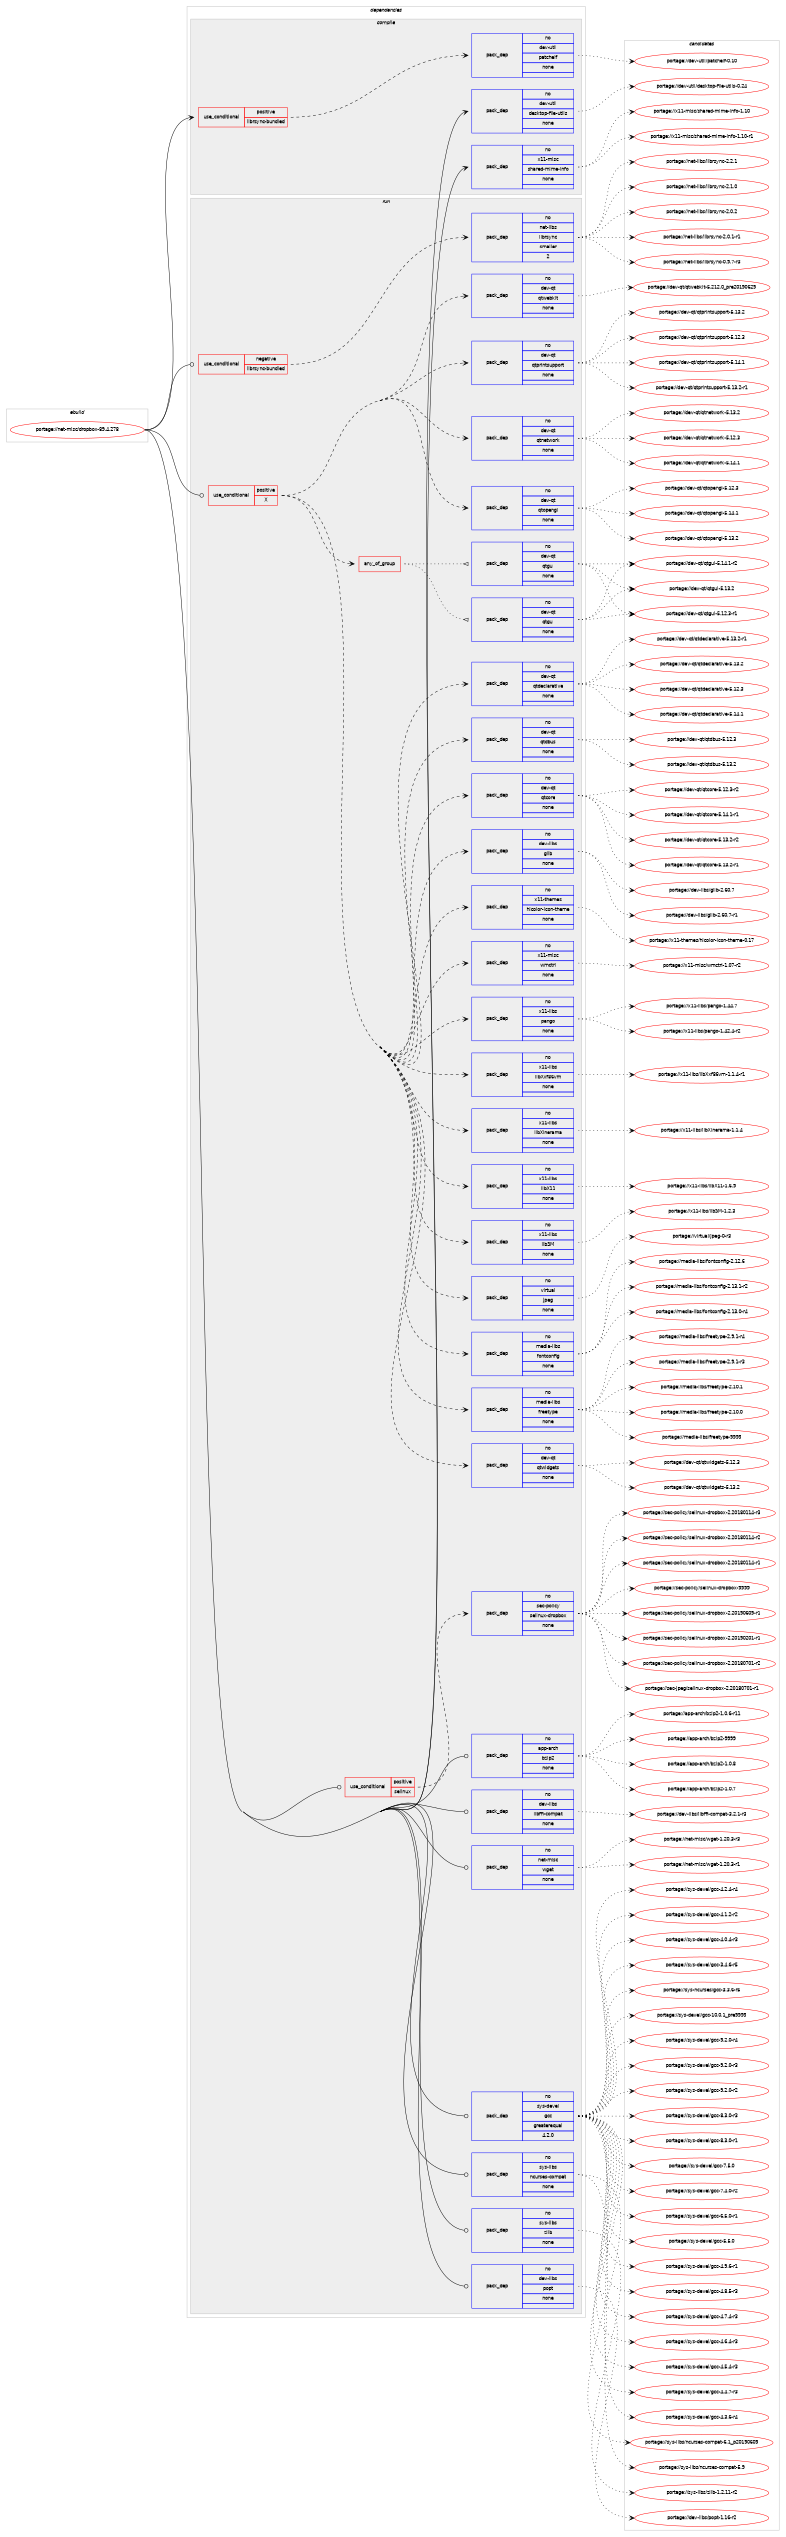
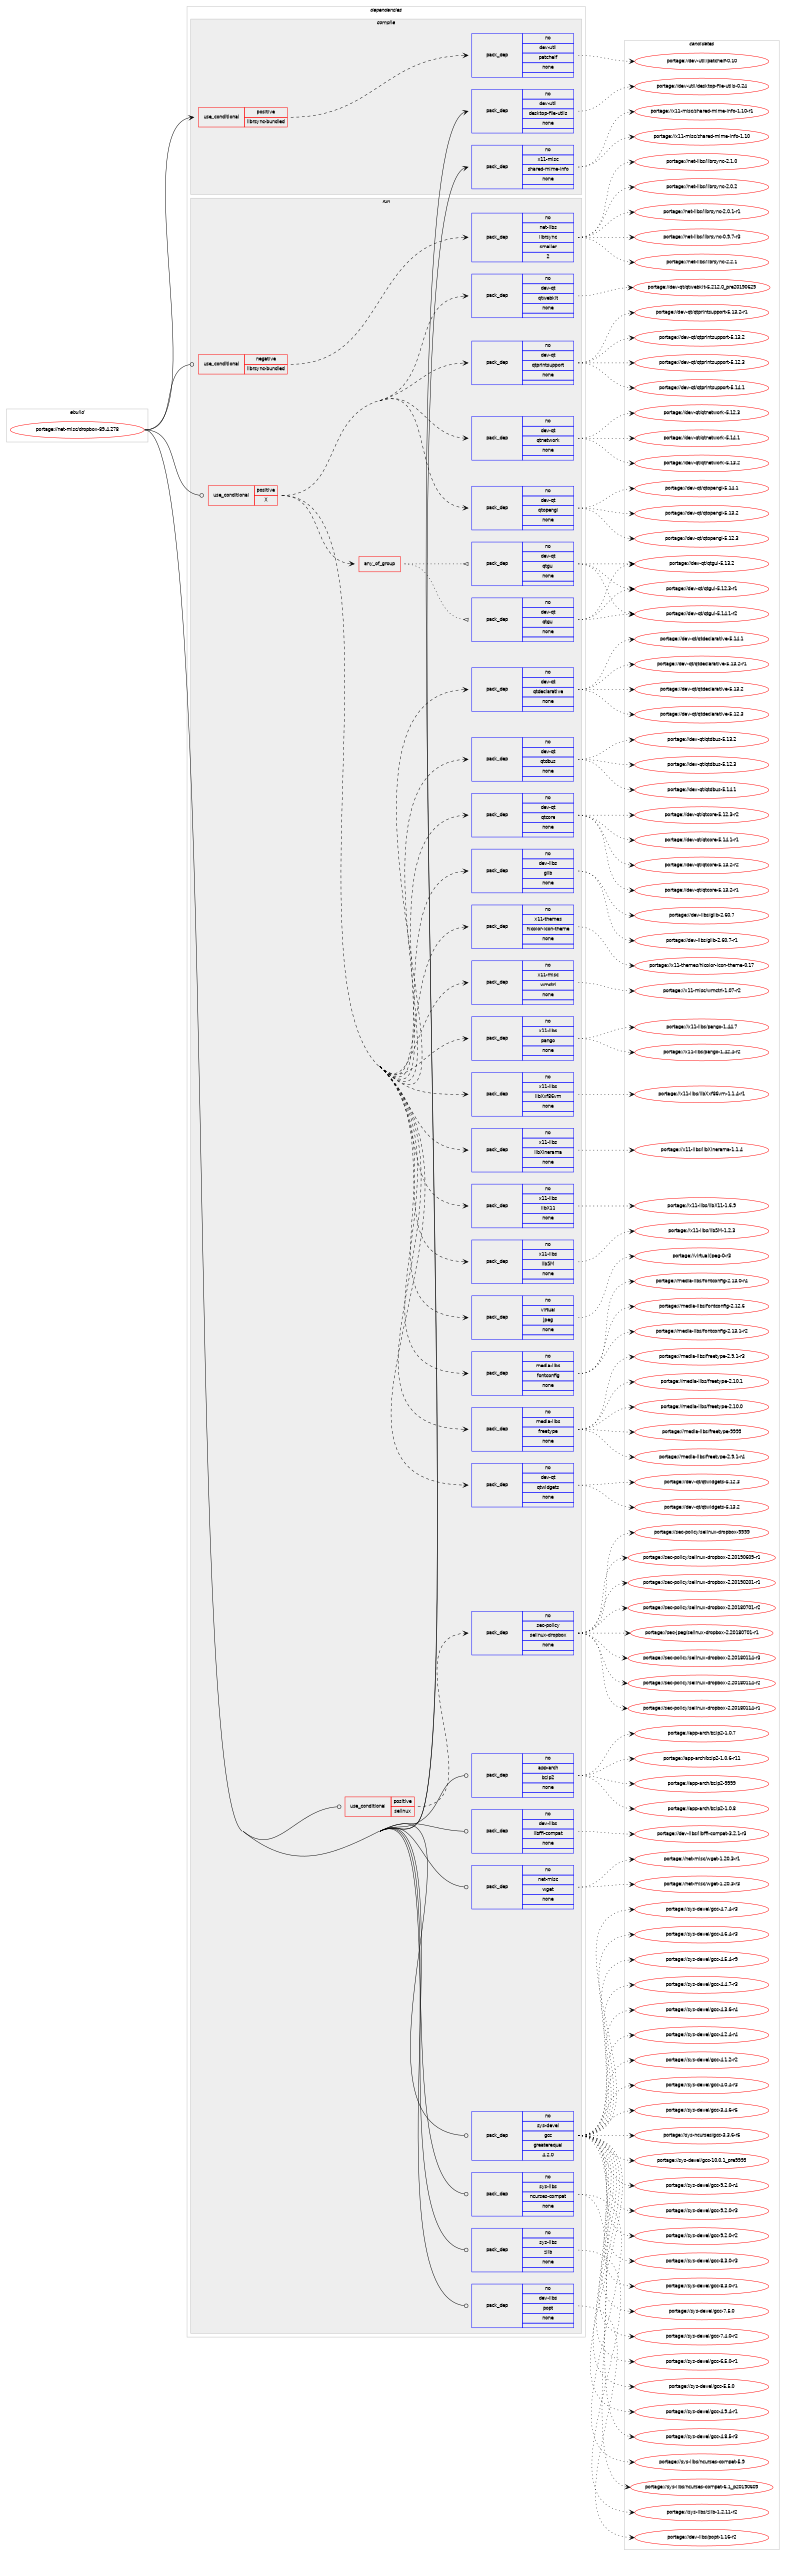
none -> (702, 790)
(702, 2267) -> (702, 2412)
(702, 2367) -> (702, 1960)
